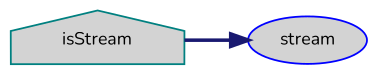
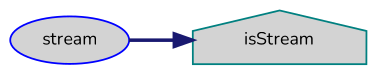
(208, 40) -> (151, 40)
